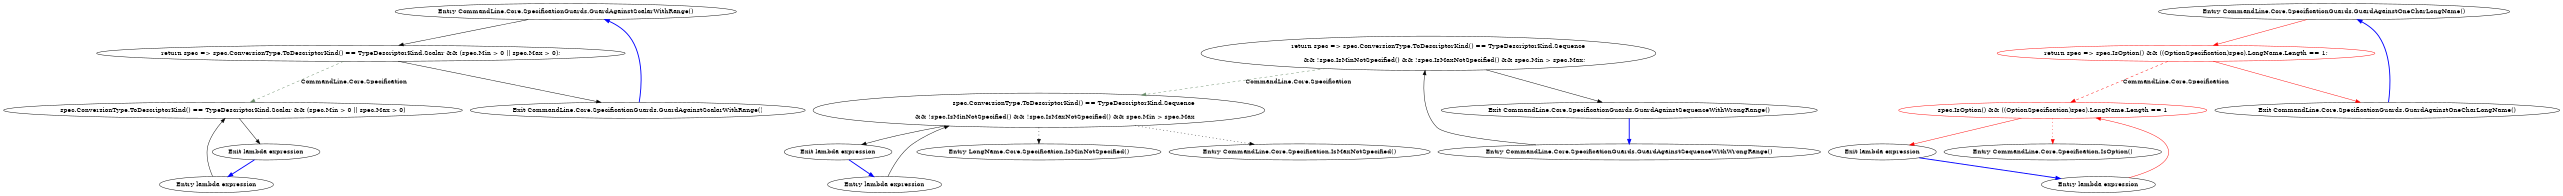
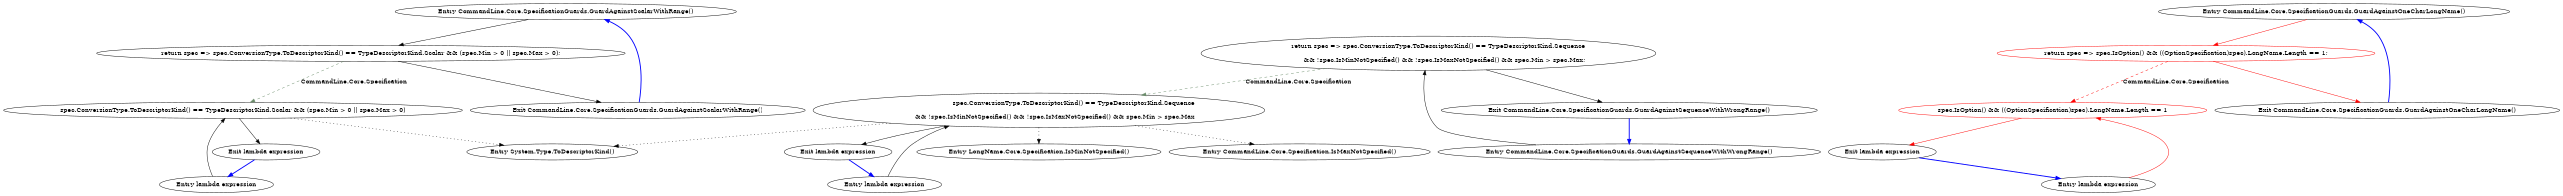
none -> (552, 152)
(2053, 152) -> none
